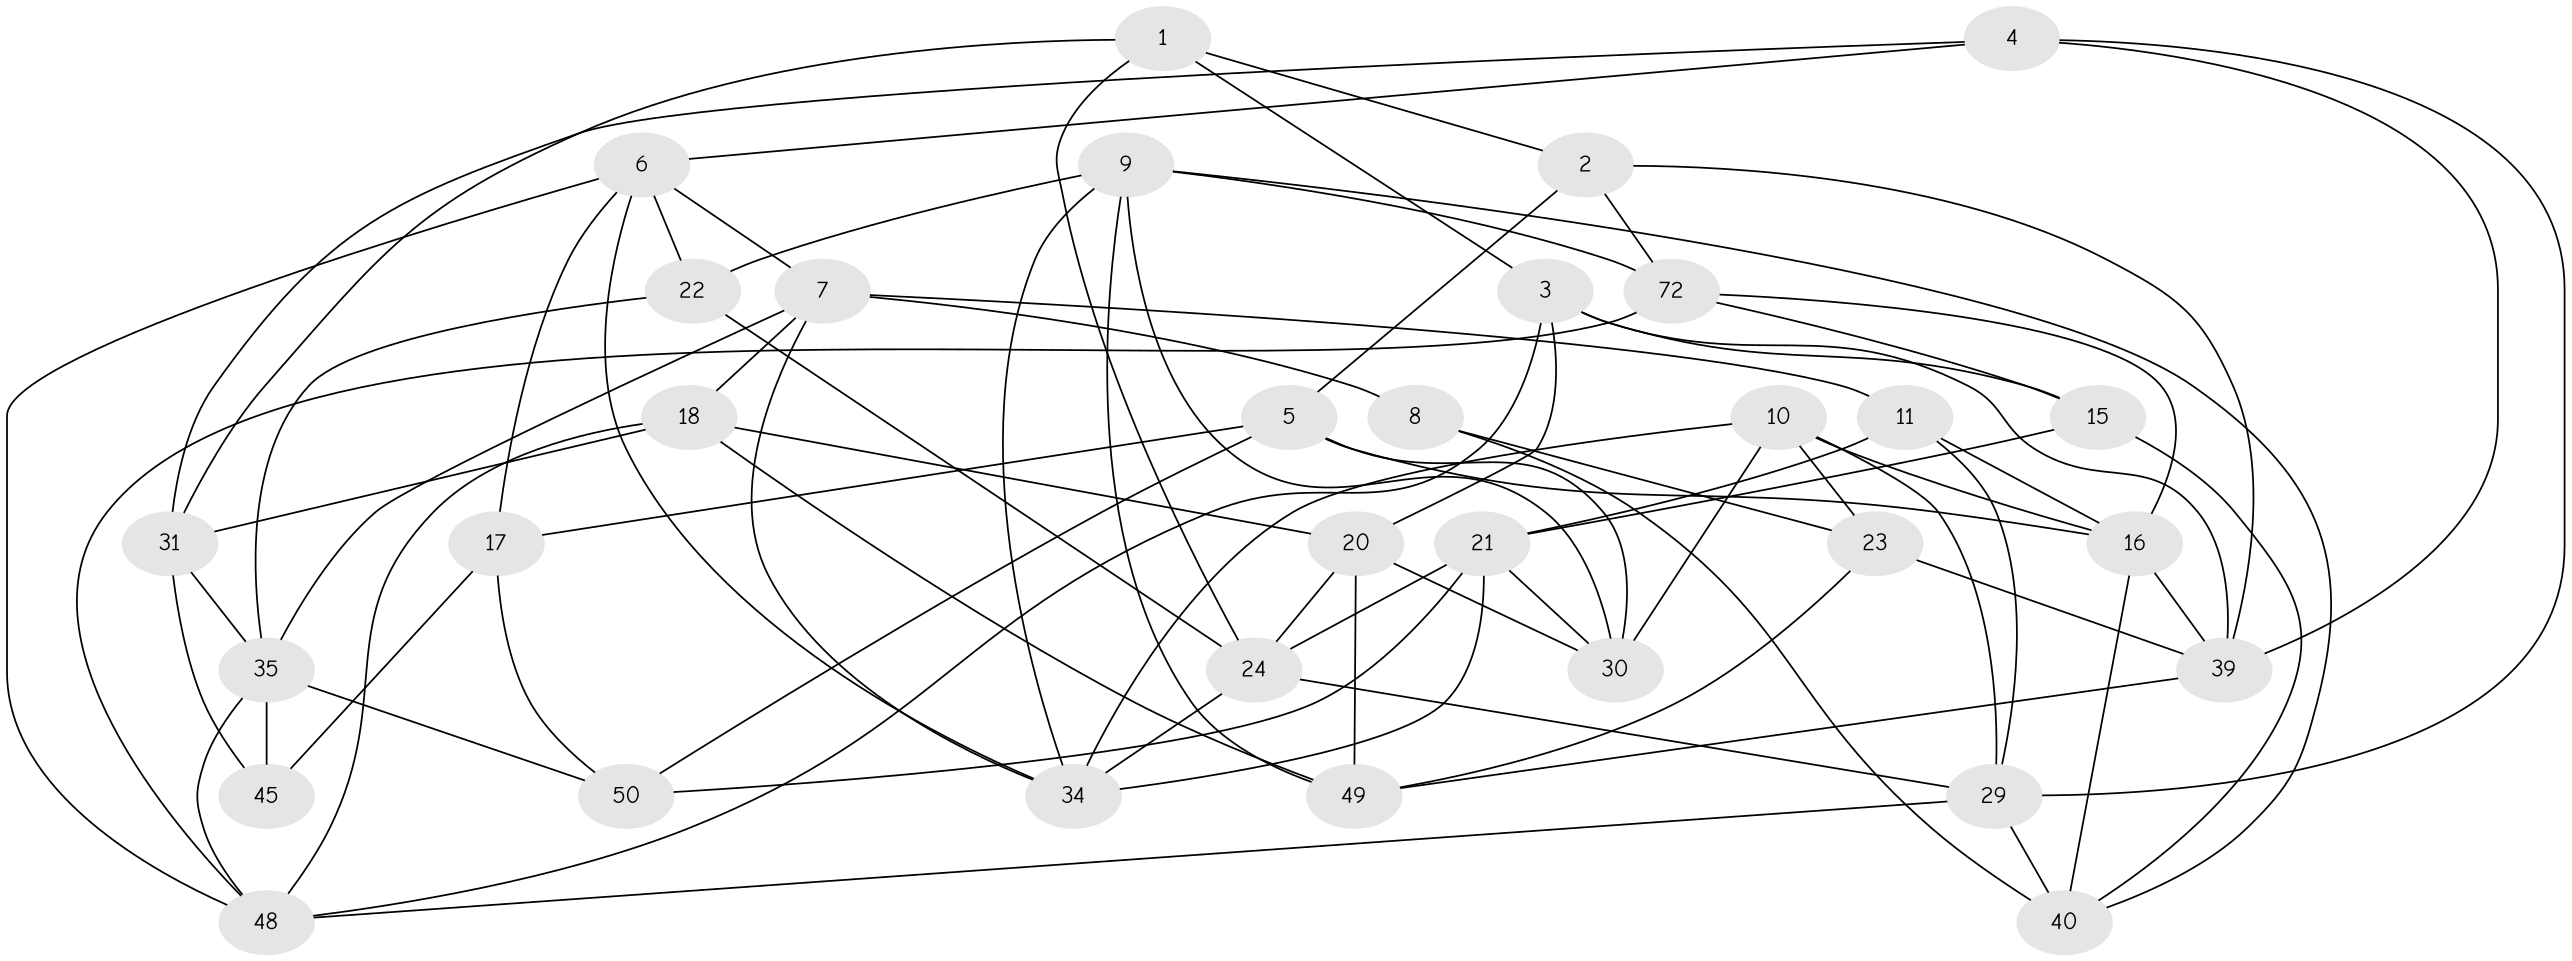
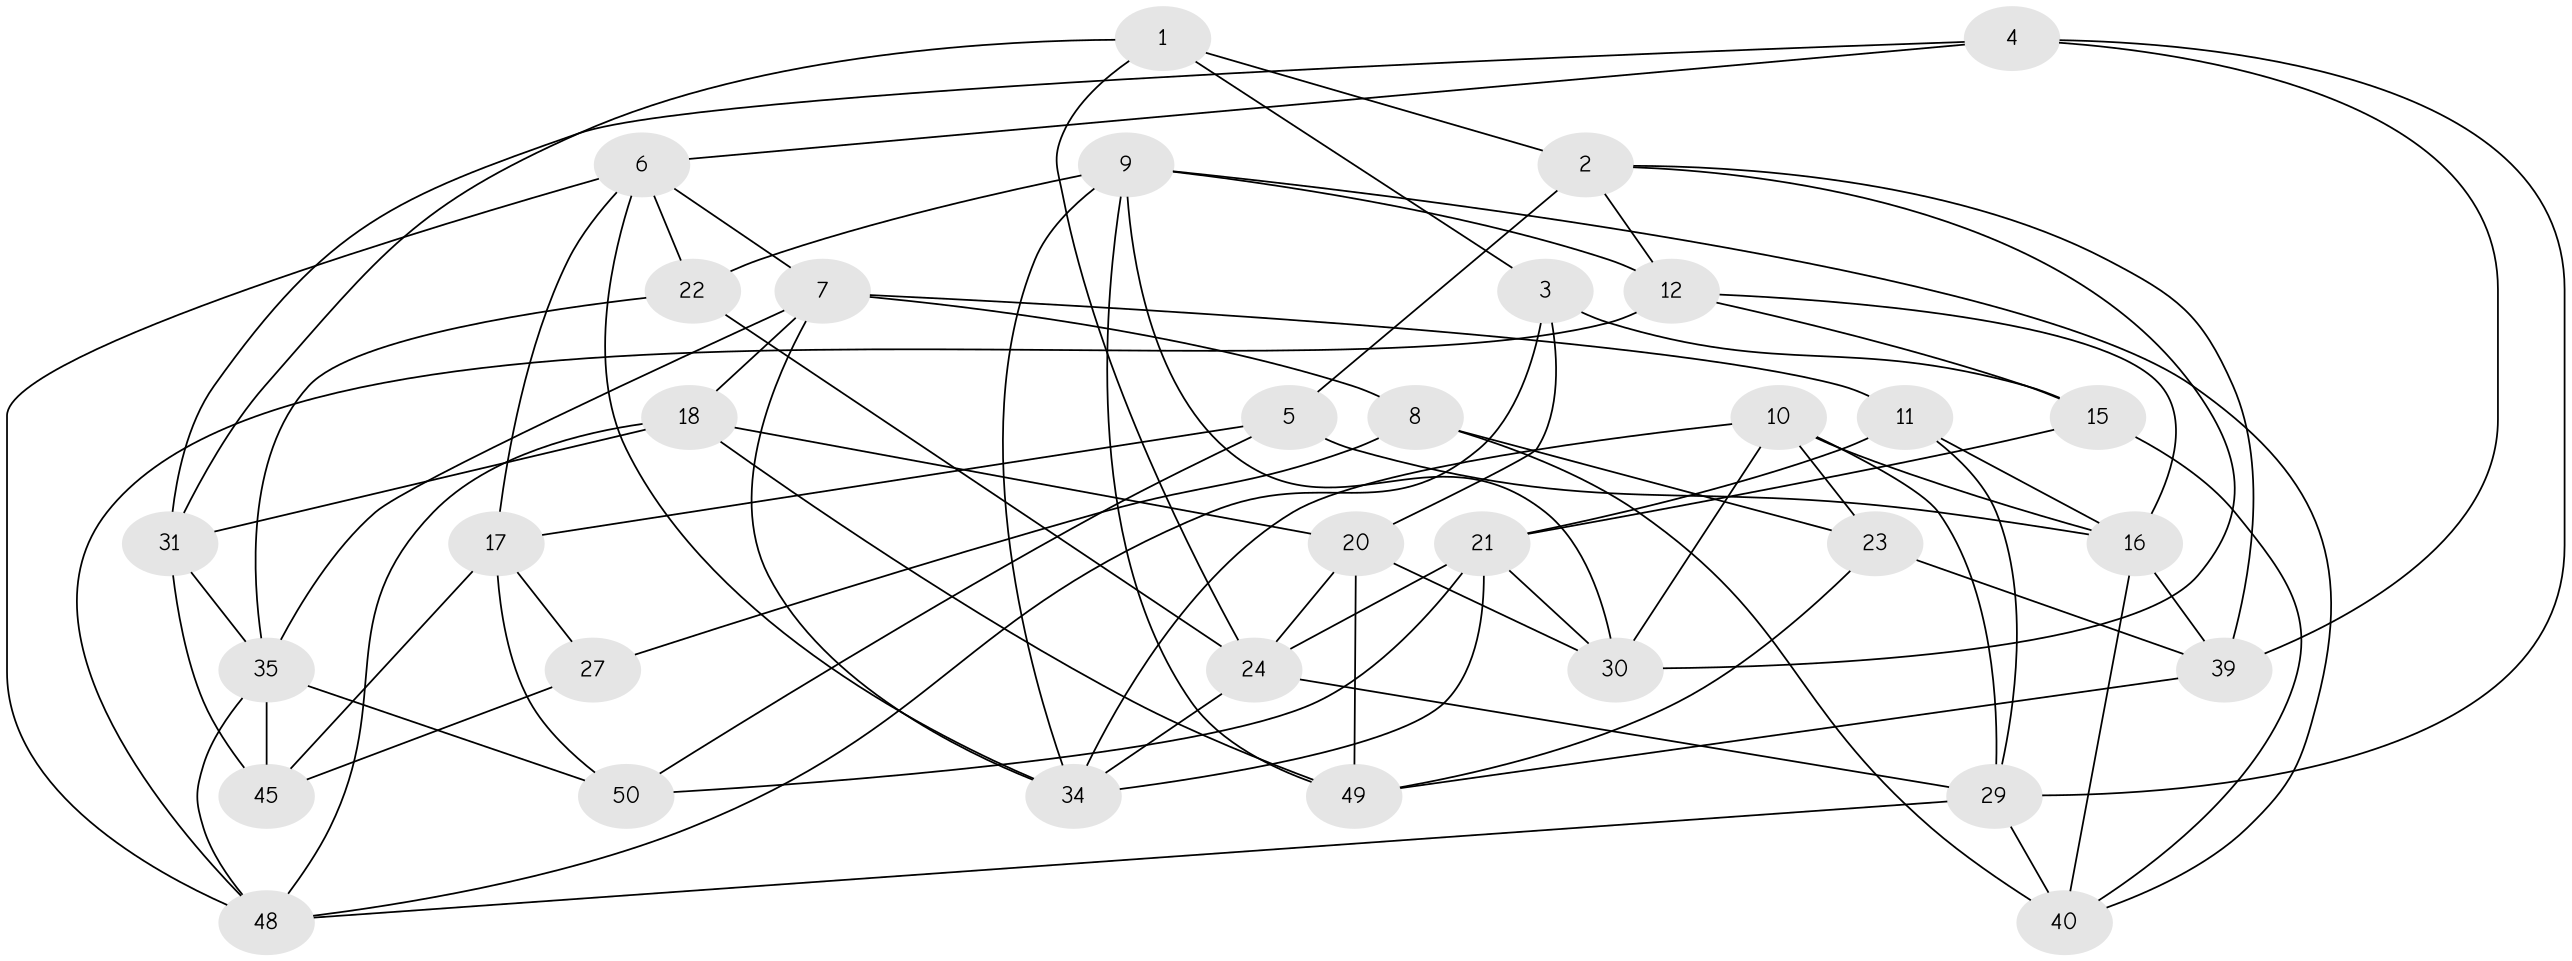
(1672, 291) -> (1672, 291)
(1971, 388) -> none
(1616, 533) -> (2227, 447)
none -> (593, 670)
